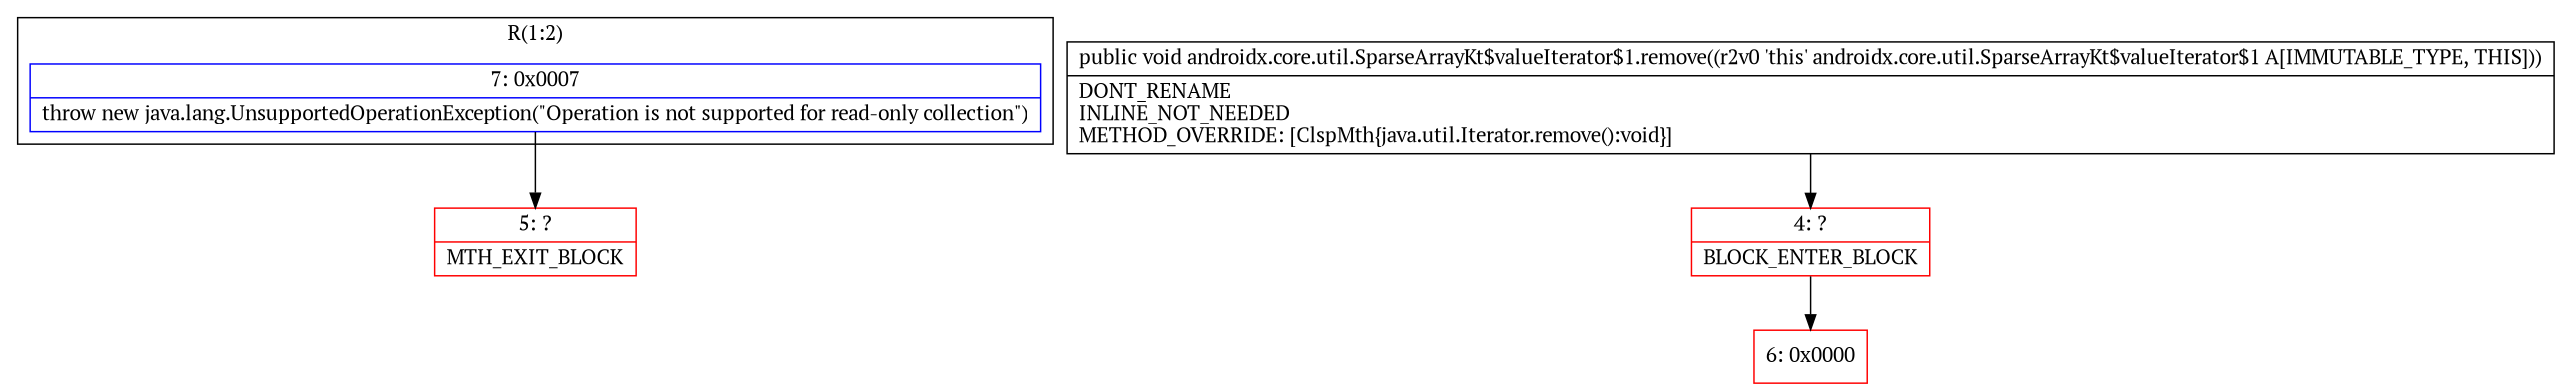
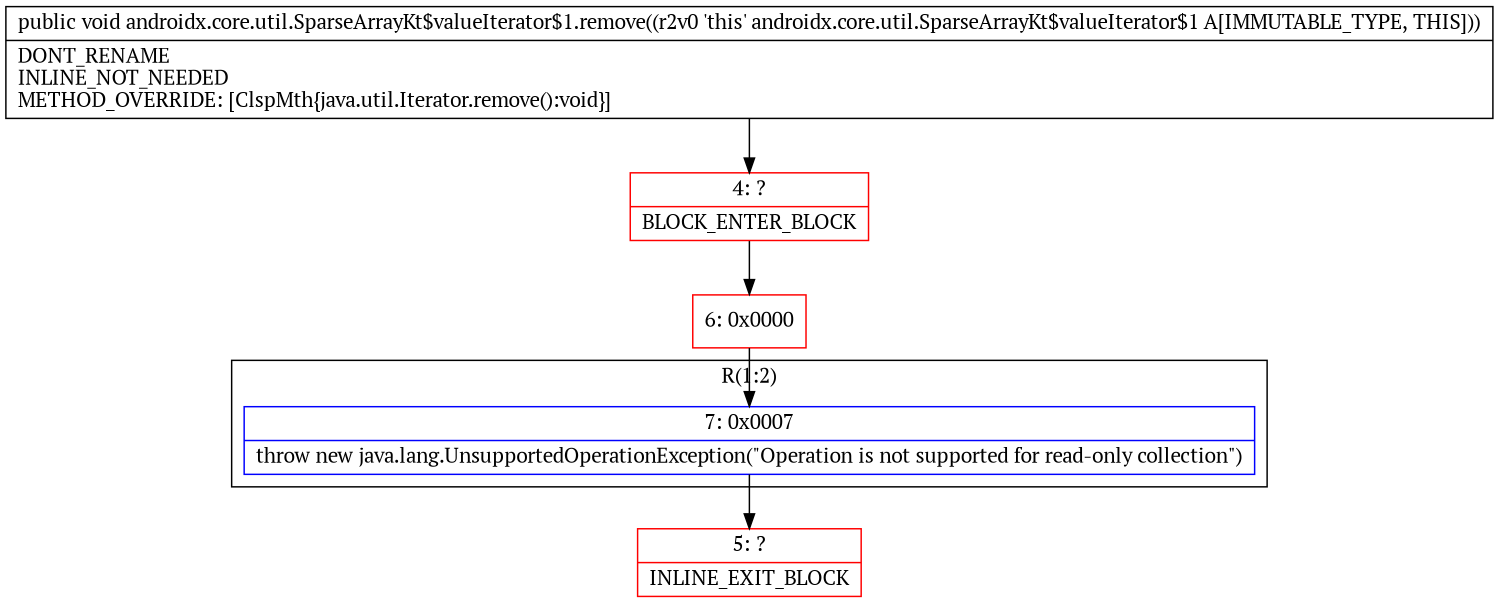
(535, 258) -> (749, 579)
none -> (749, 370)
